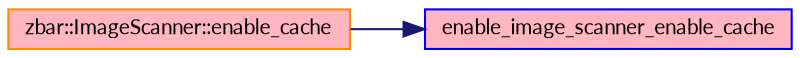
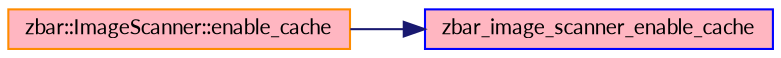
(608, 29) -> (599, 29)
